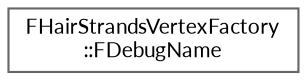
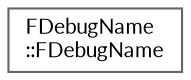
(153, 40) -> (95, 40)
